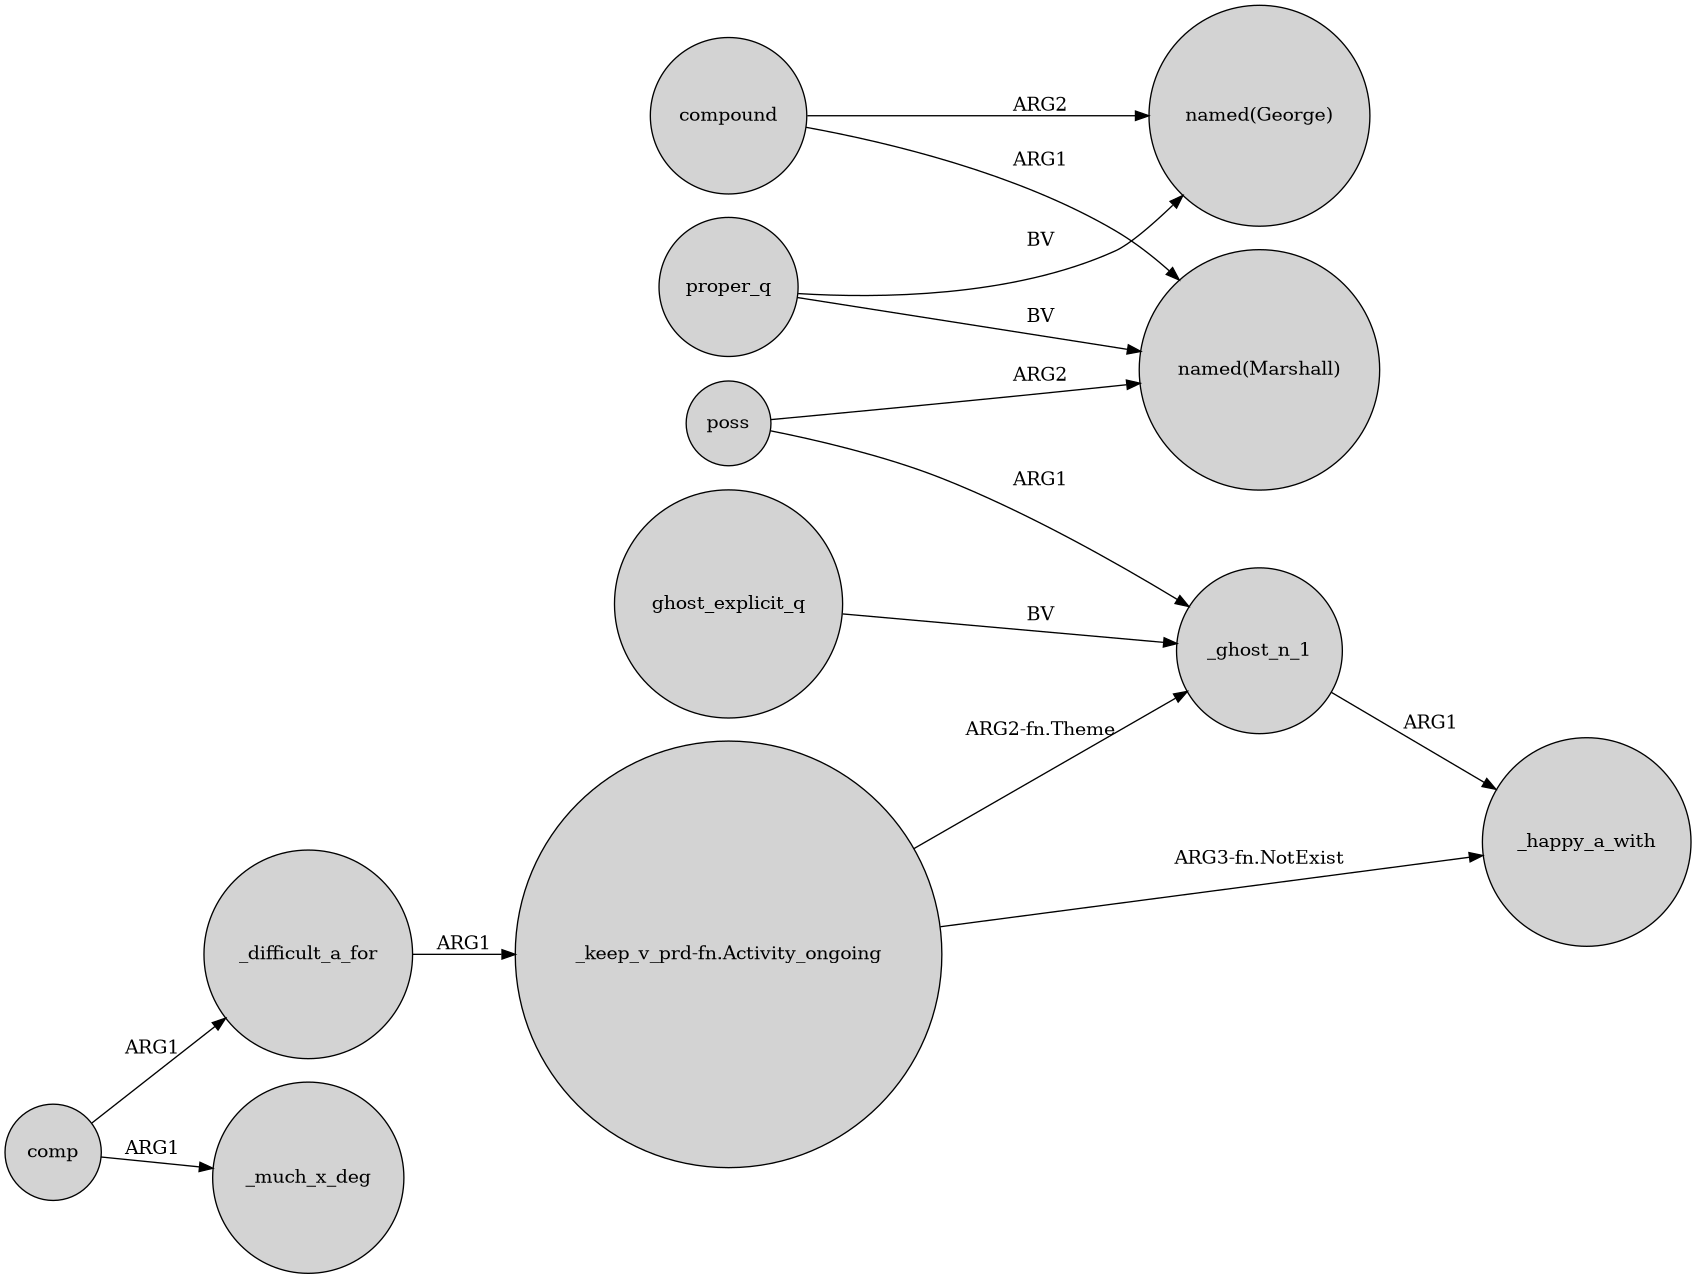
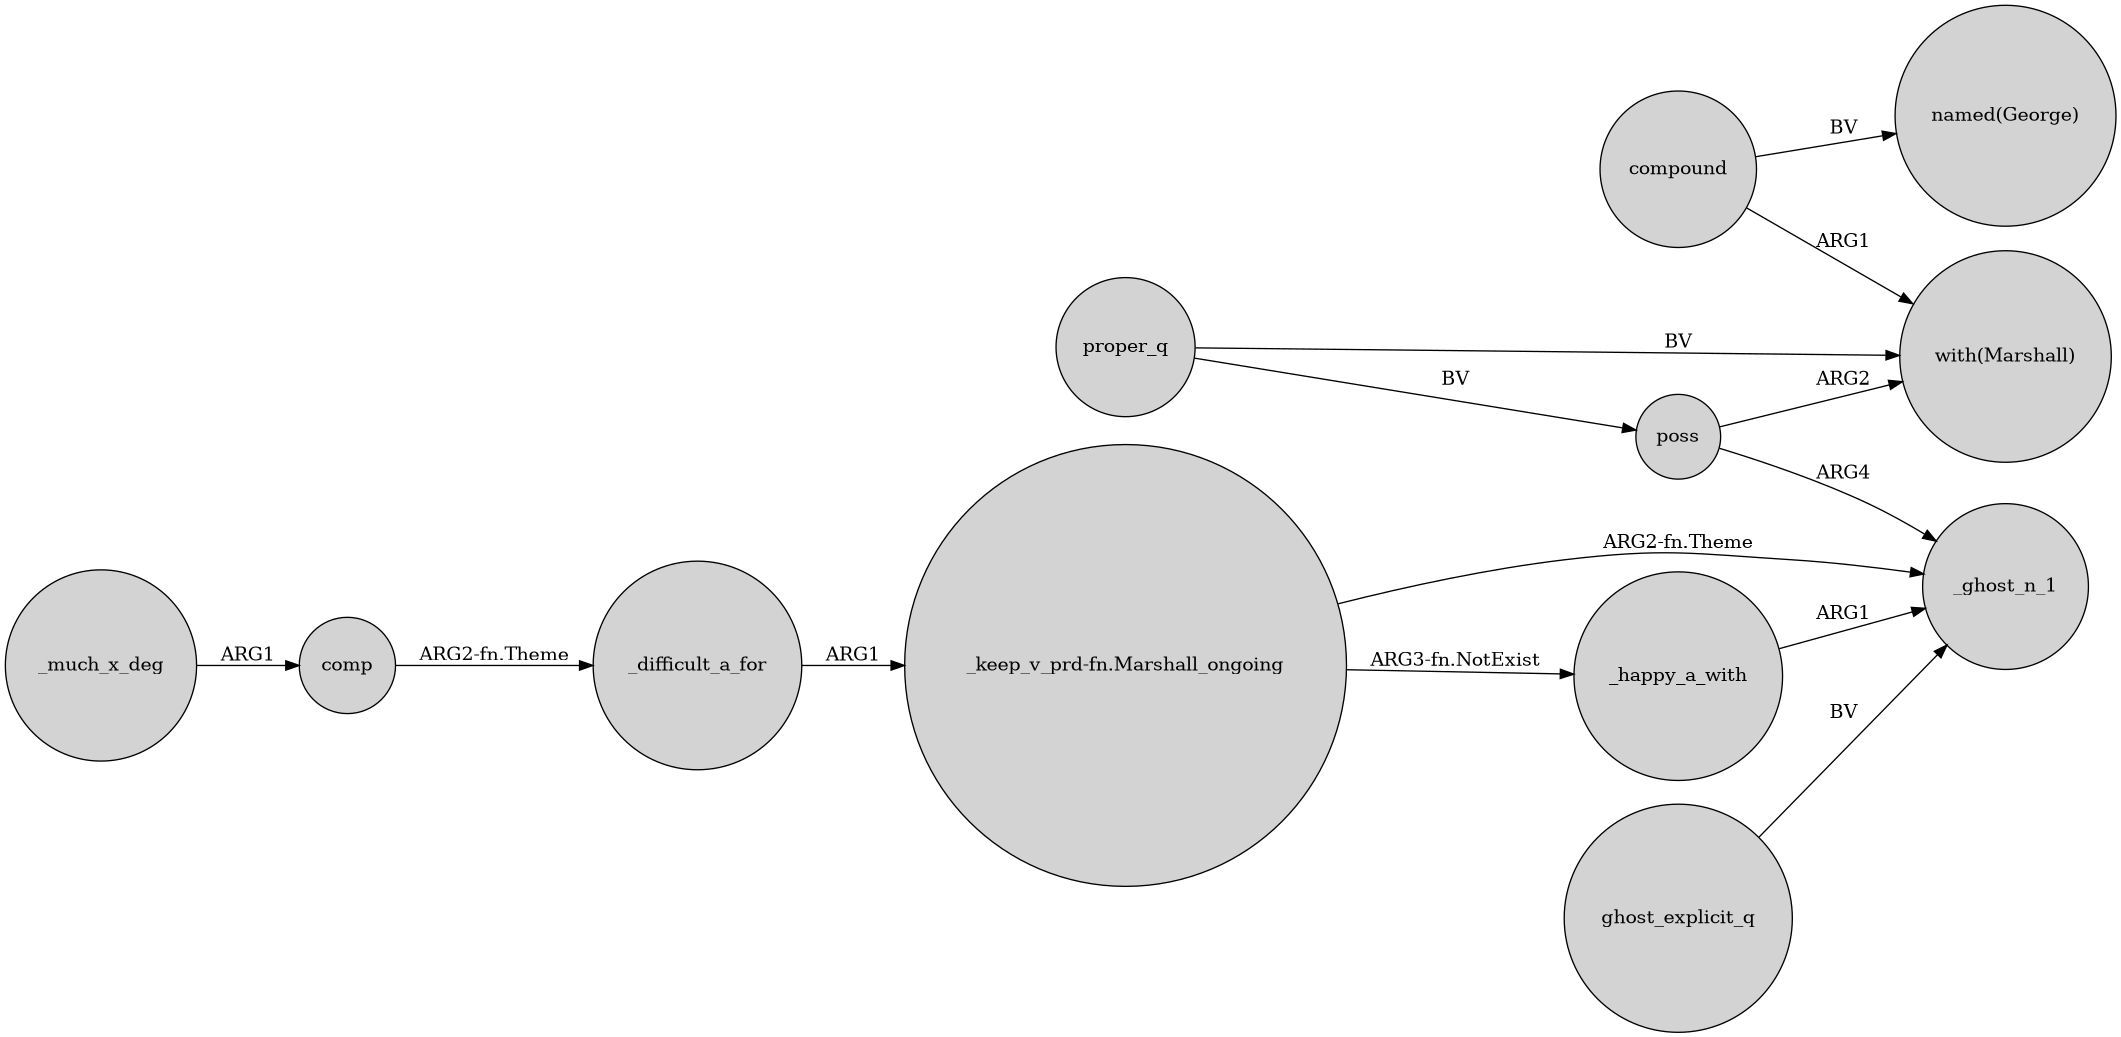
(1041, 106) -> (1844, 128)
(996, 285) -> (1408, 393)
(1259, 370) -> (2006, 357)
(1041, 480) -> (1844, 474)
(1408, 737) -> (1846, 630)
(729, 954) -> (1126, 665)
(152, 1049) -> (494, 655)
(150, 1162) -> (241, 665)
